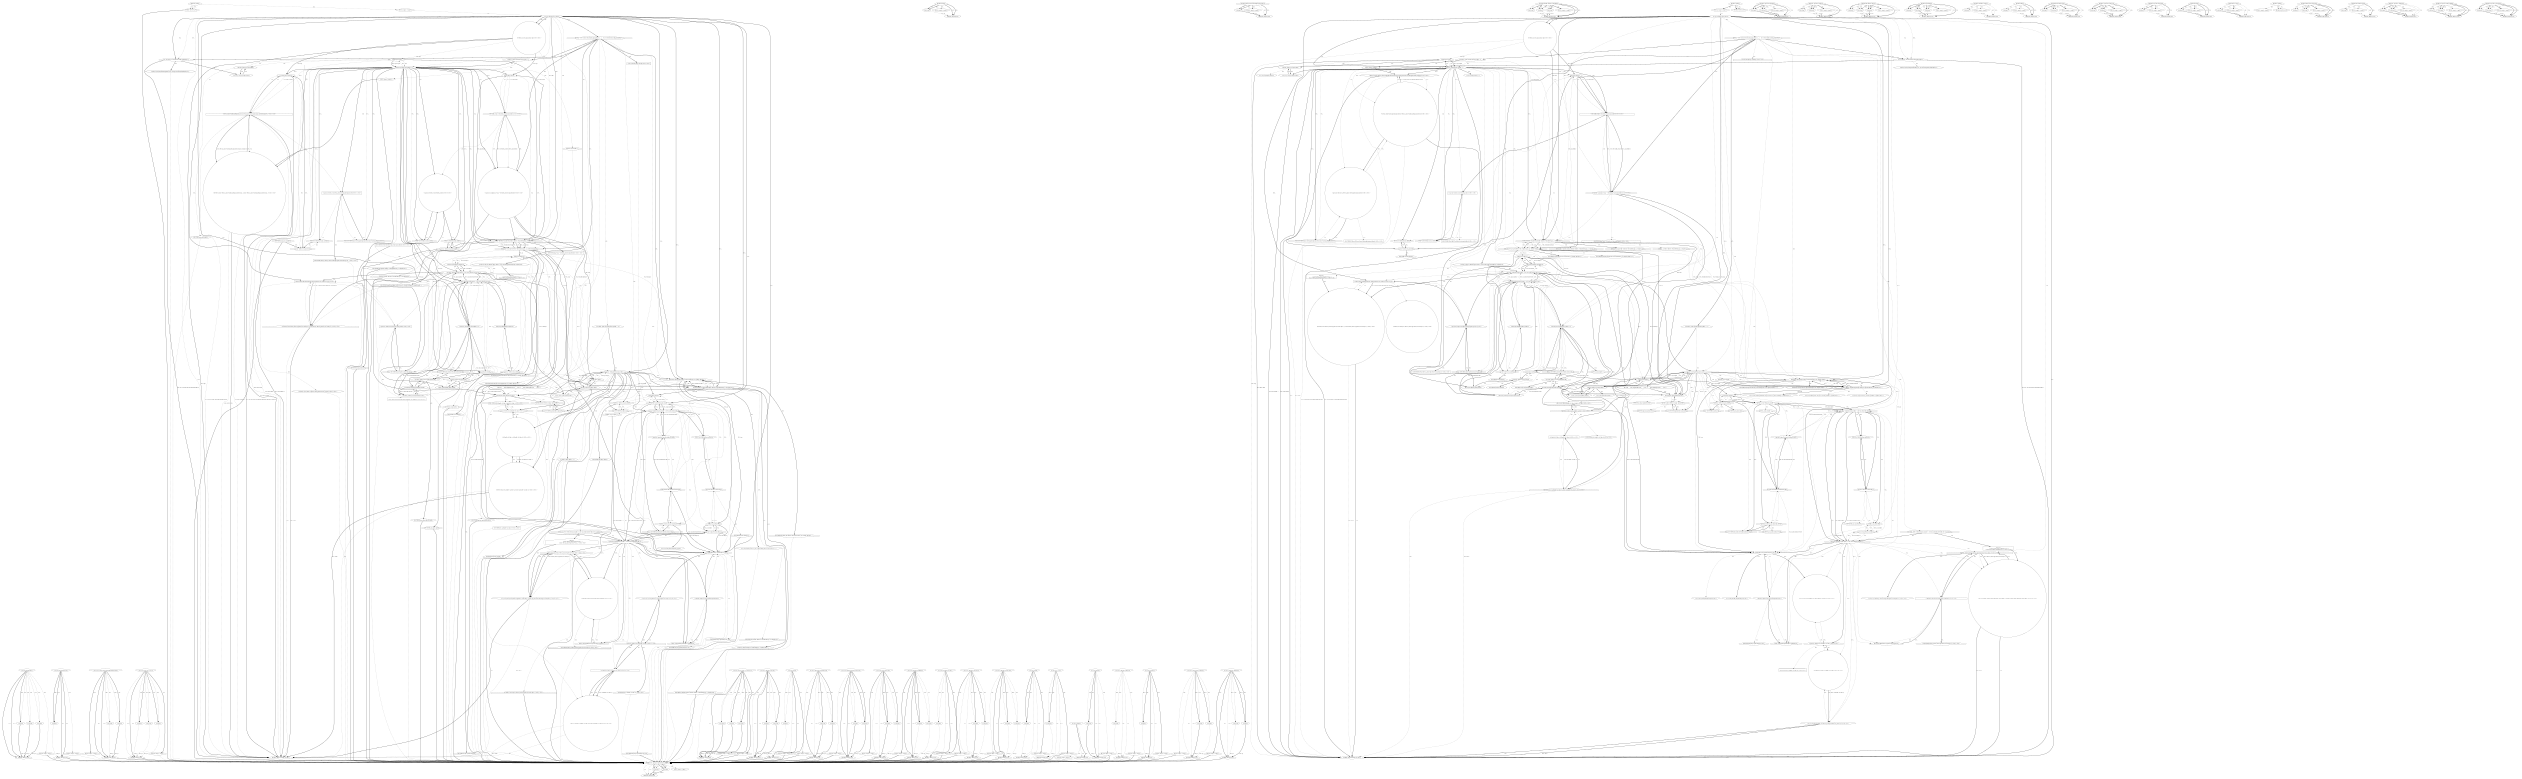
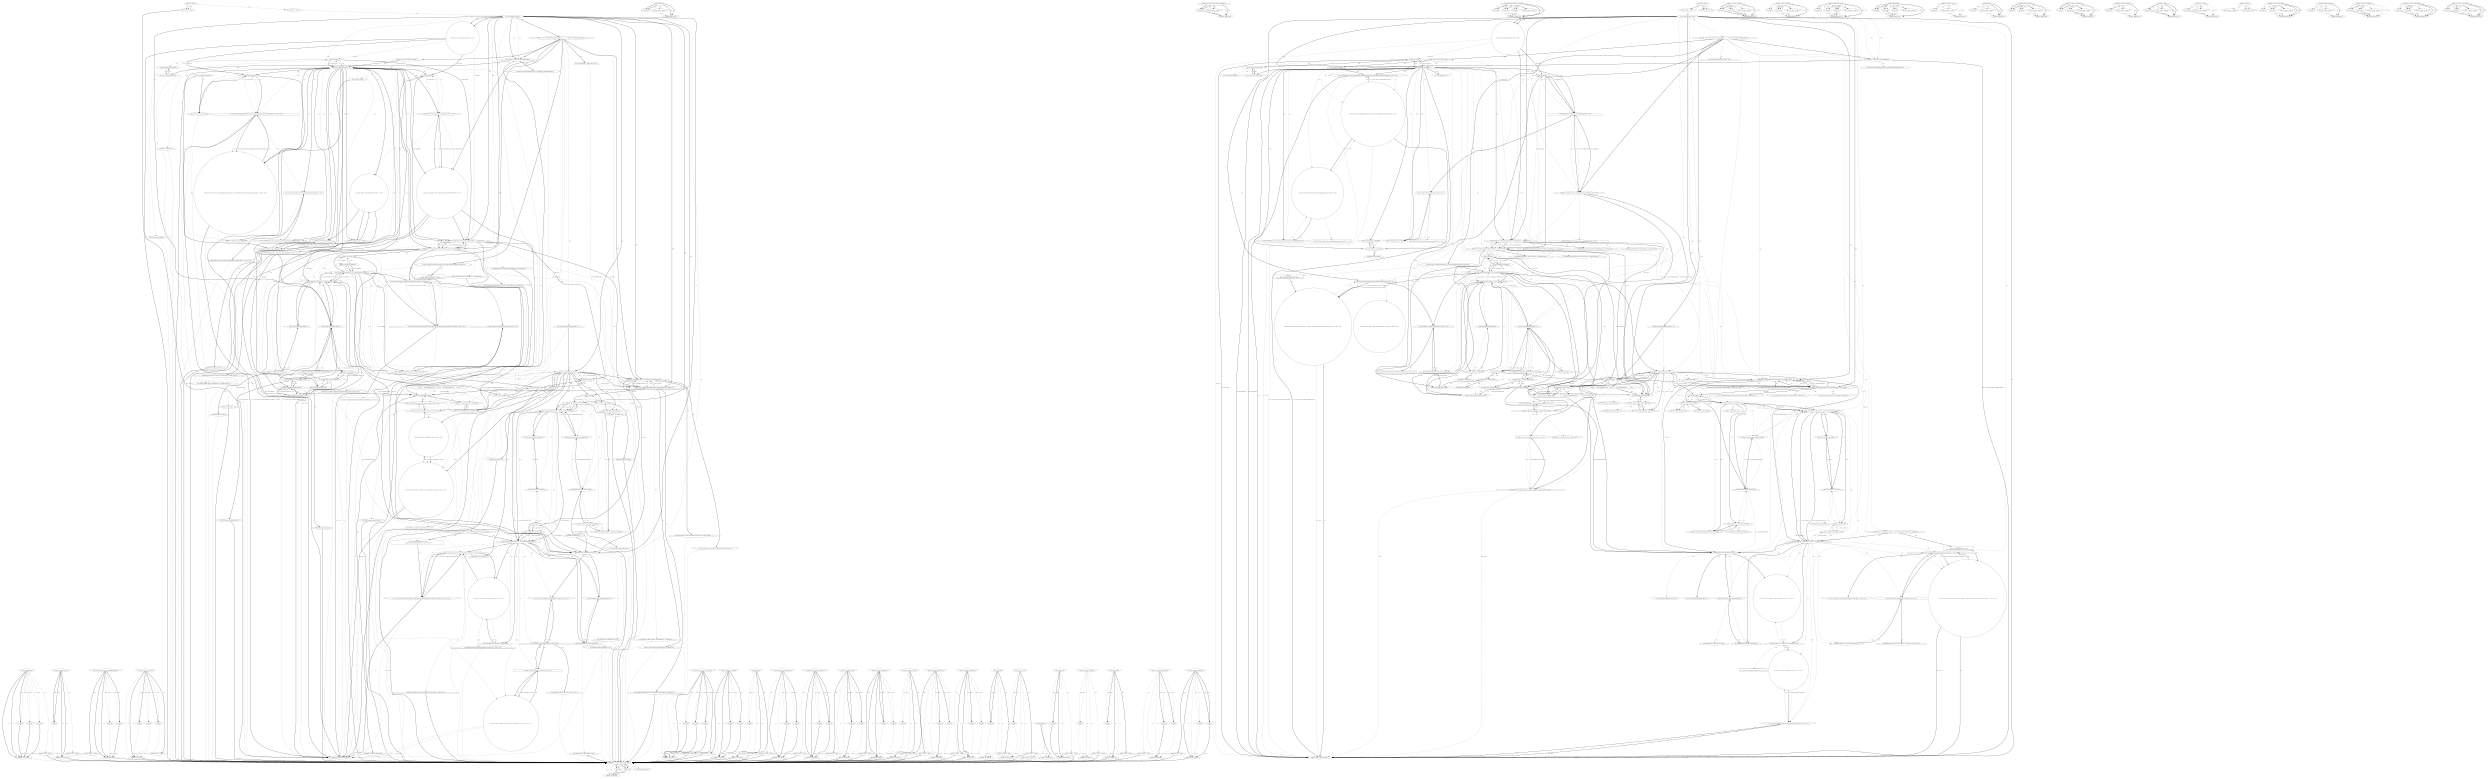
(308, 244) -> none
